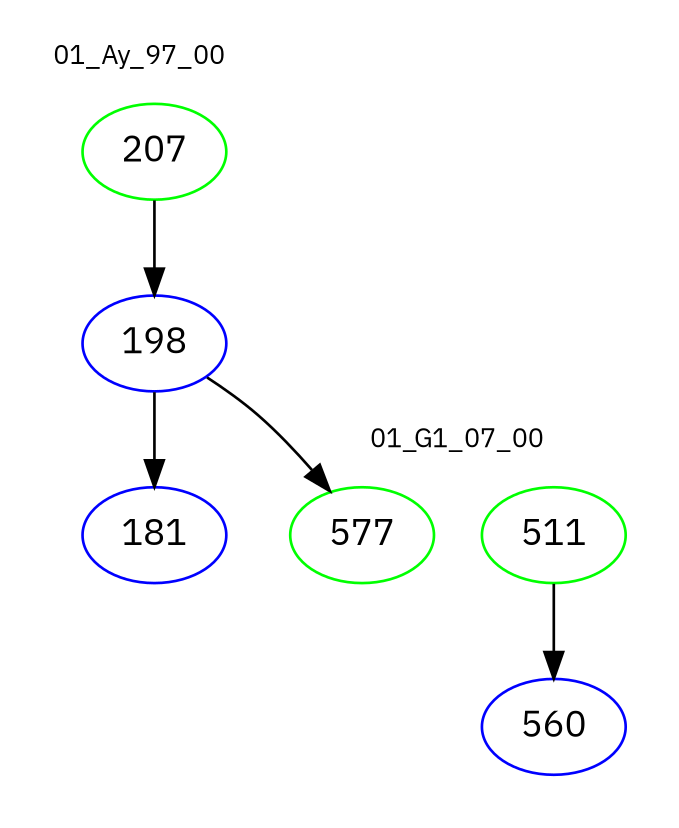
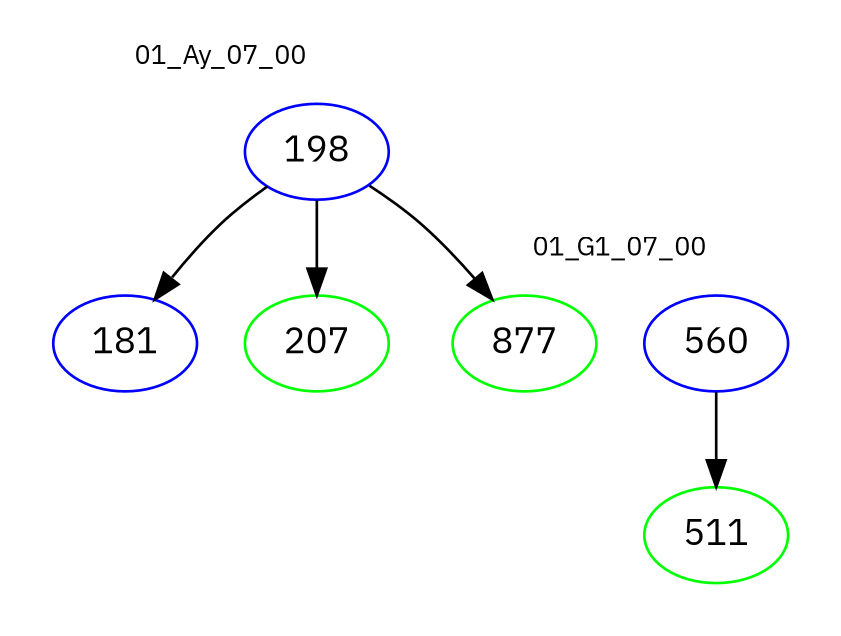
(140, 57) -> (221, 57)
(154, 235) -> (317, 235)
(362, 535) -> (525, 343)
(554, 618) -> (716, 426)
